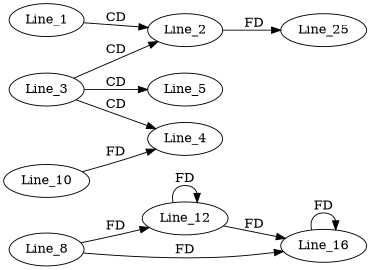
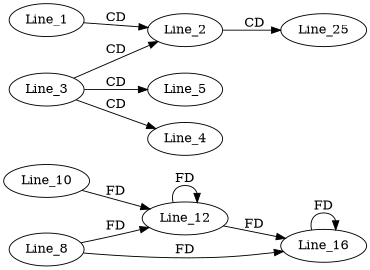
(254, 23) -> (254, 23)
(115, 162) -> (111, 198)
